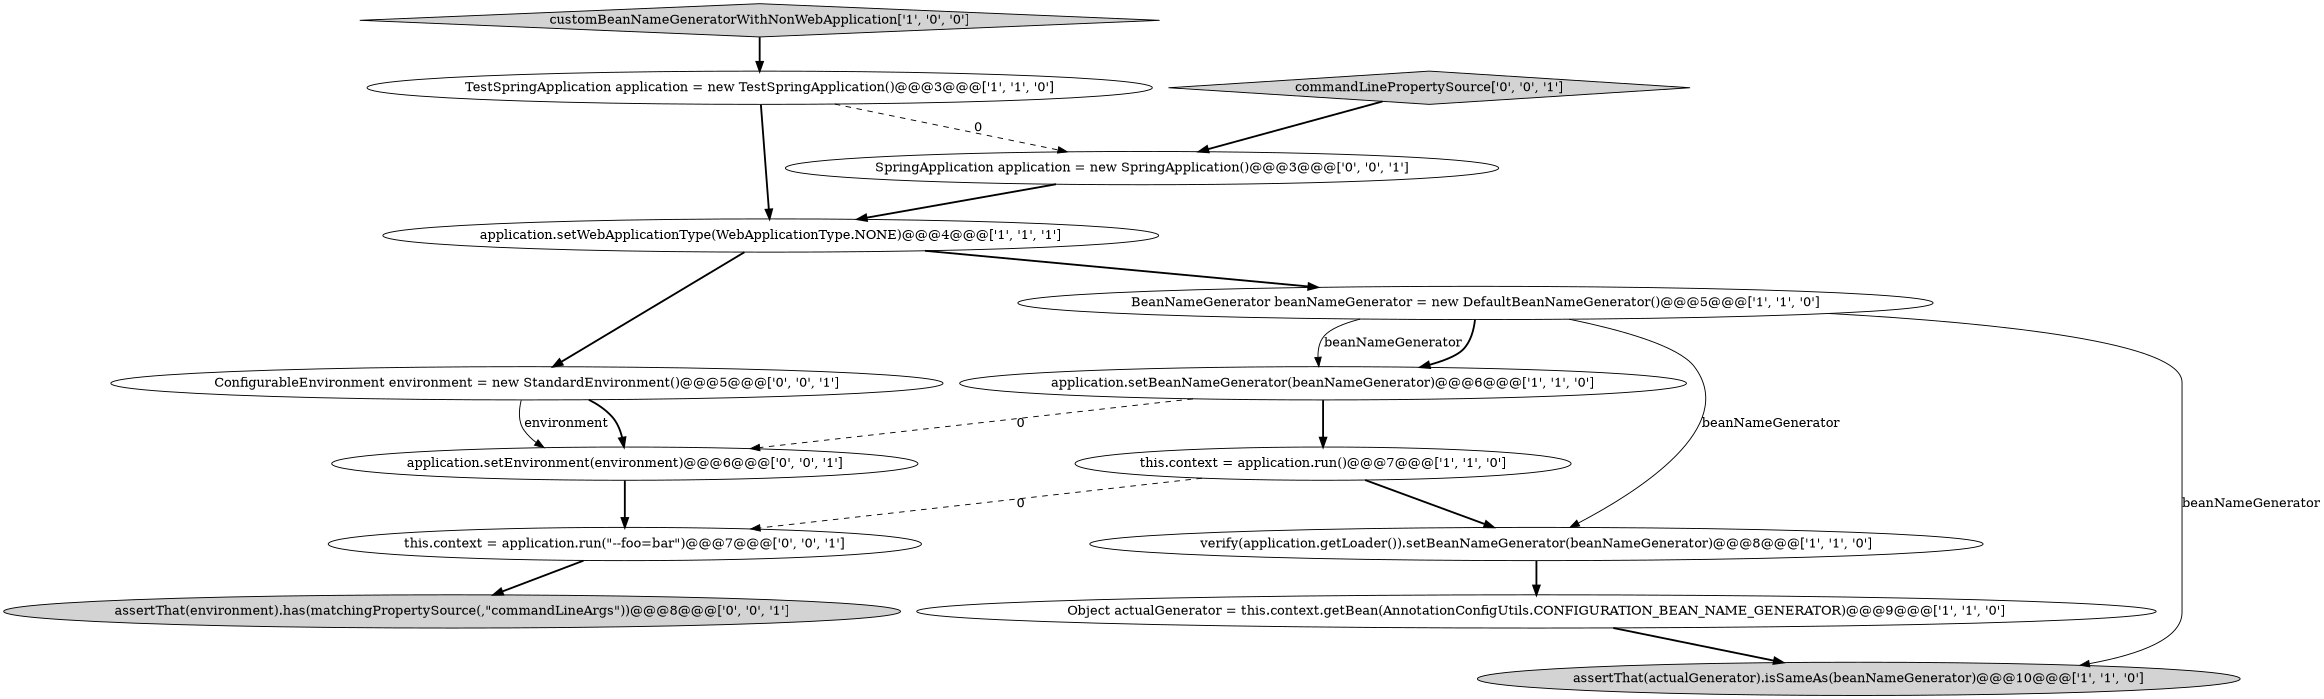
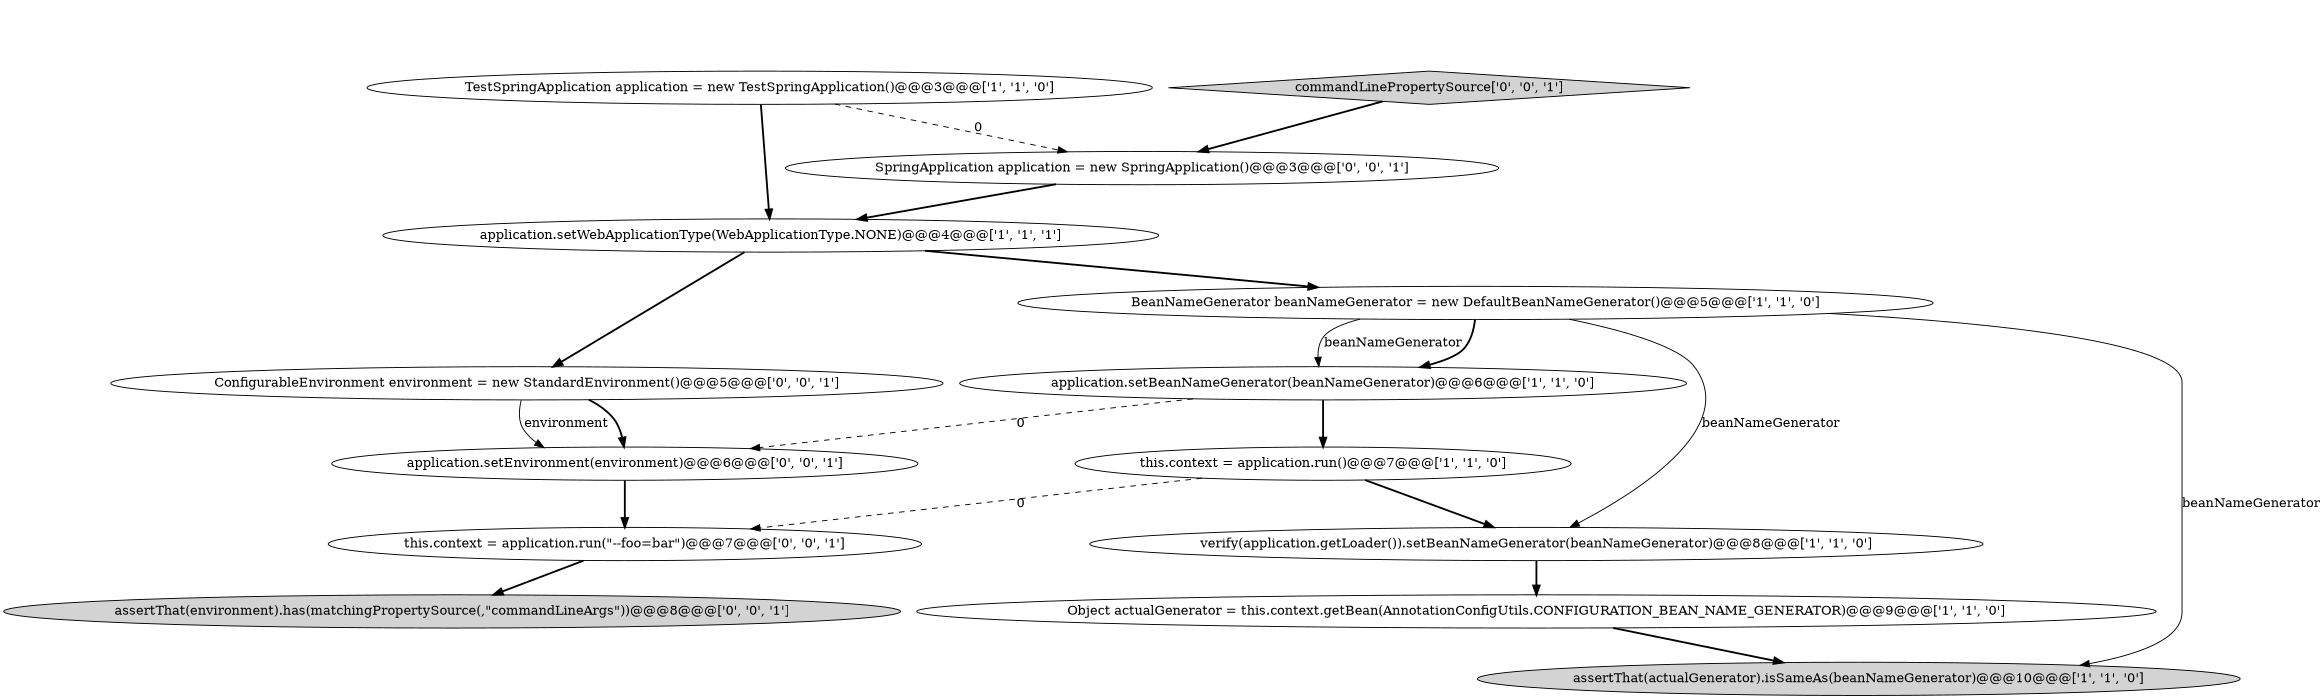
(760, 20) -> none
